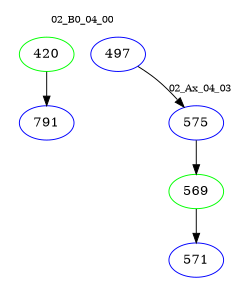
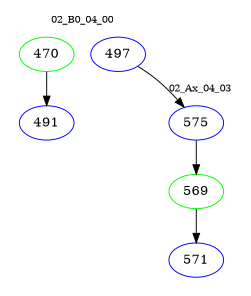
(47, 54) -> (47, 54)
(47, 123) -> (47, 123)
